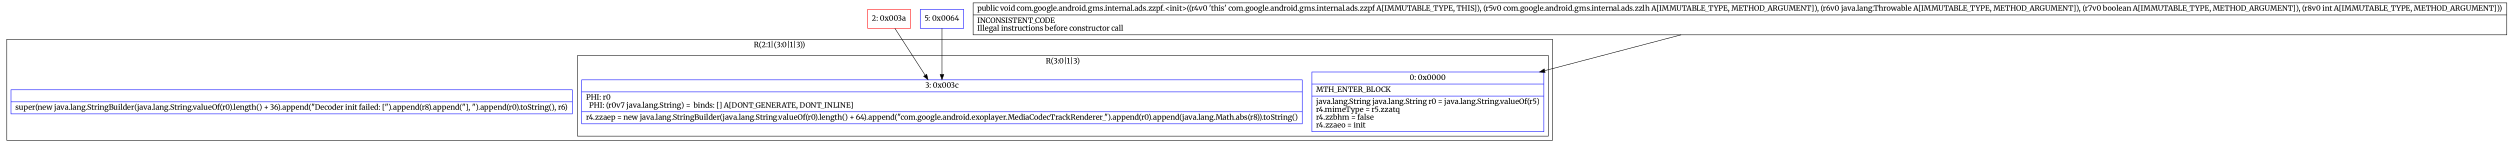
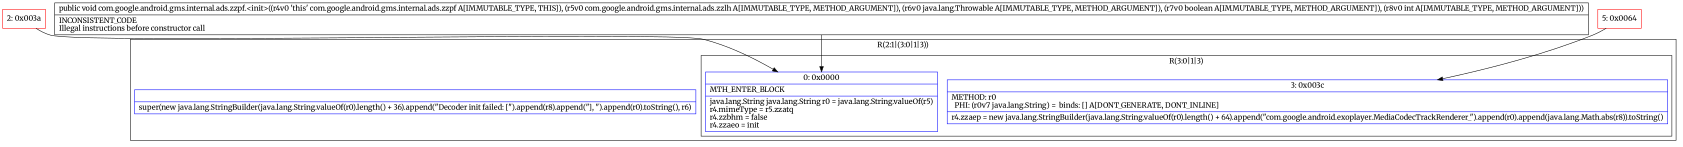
(942, 19) -> (1620, 19)
(910, 52) -> (407, 37)
(599, 98) -> (975, 98)
